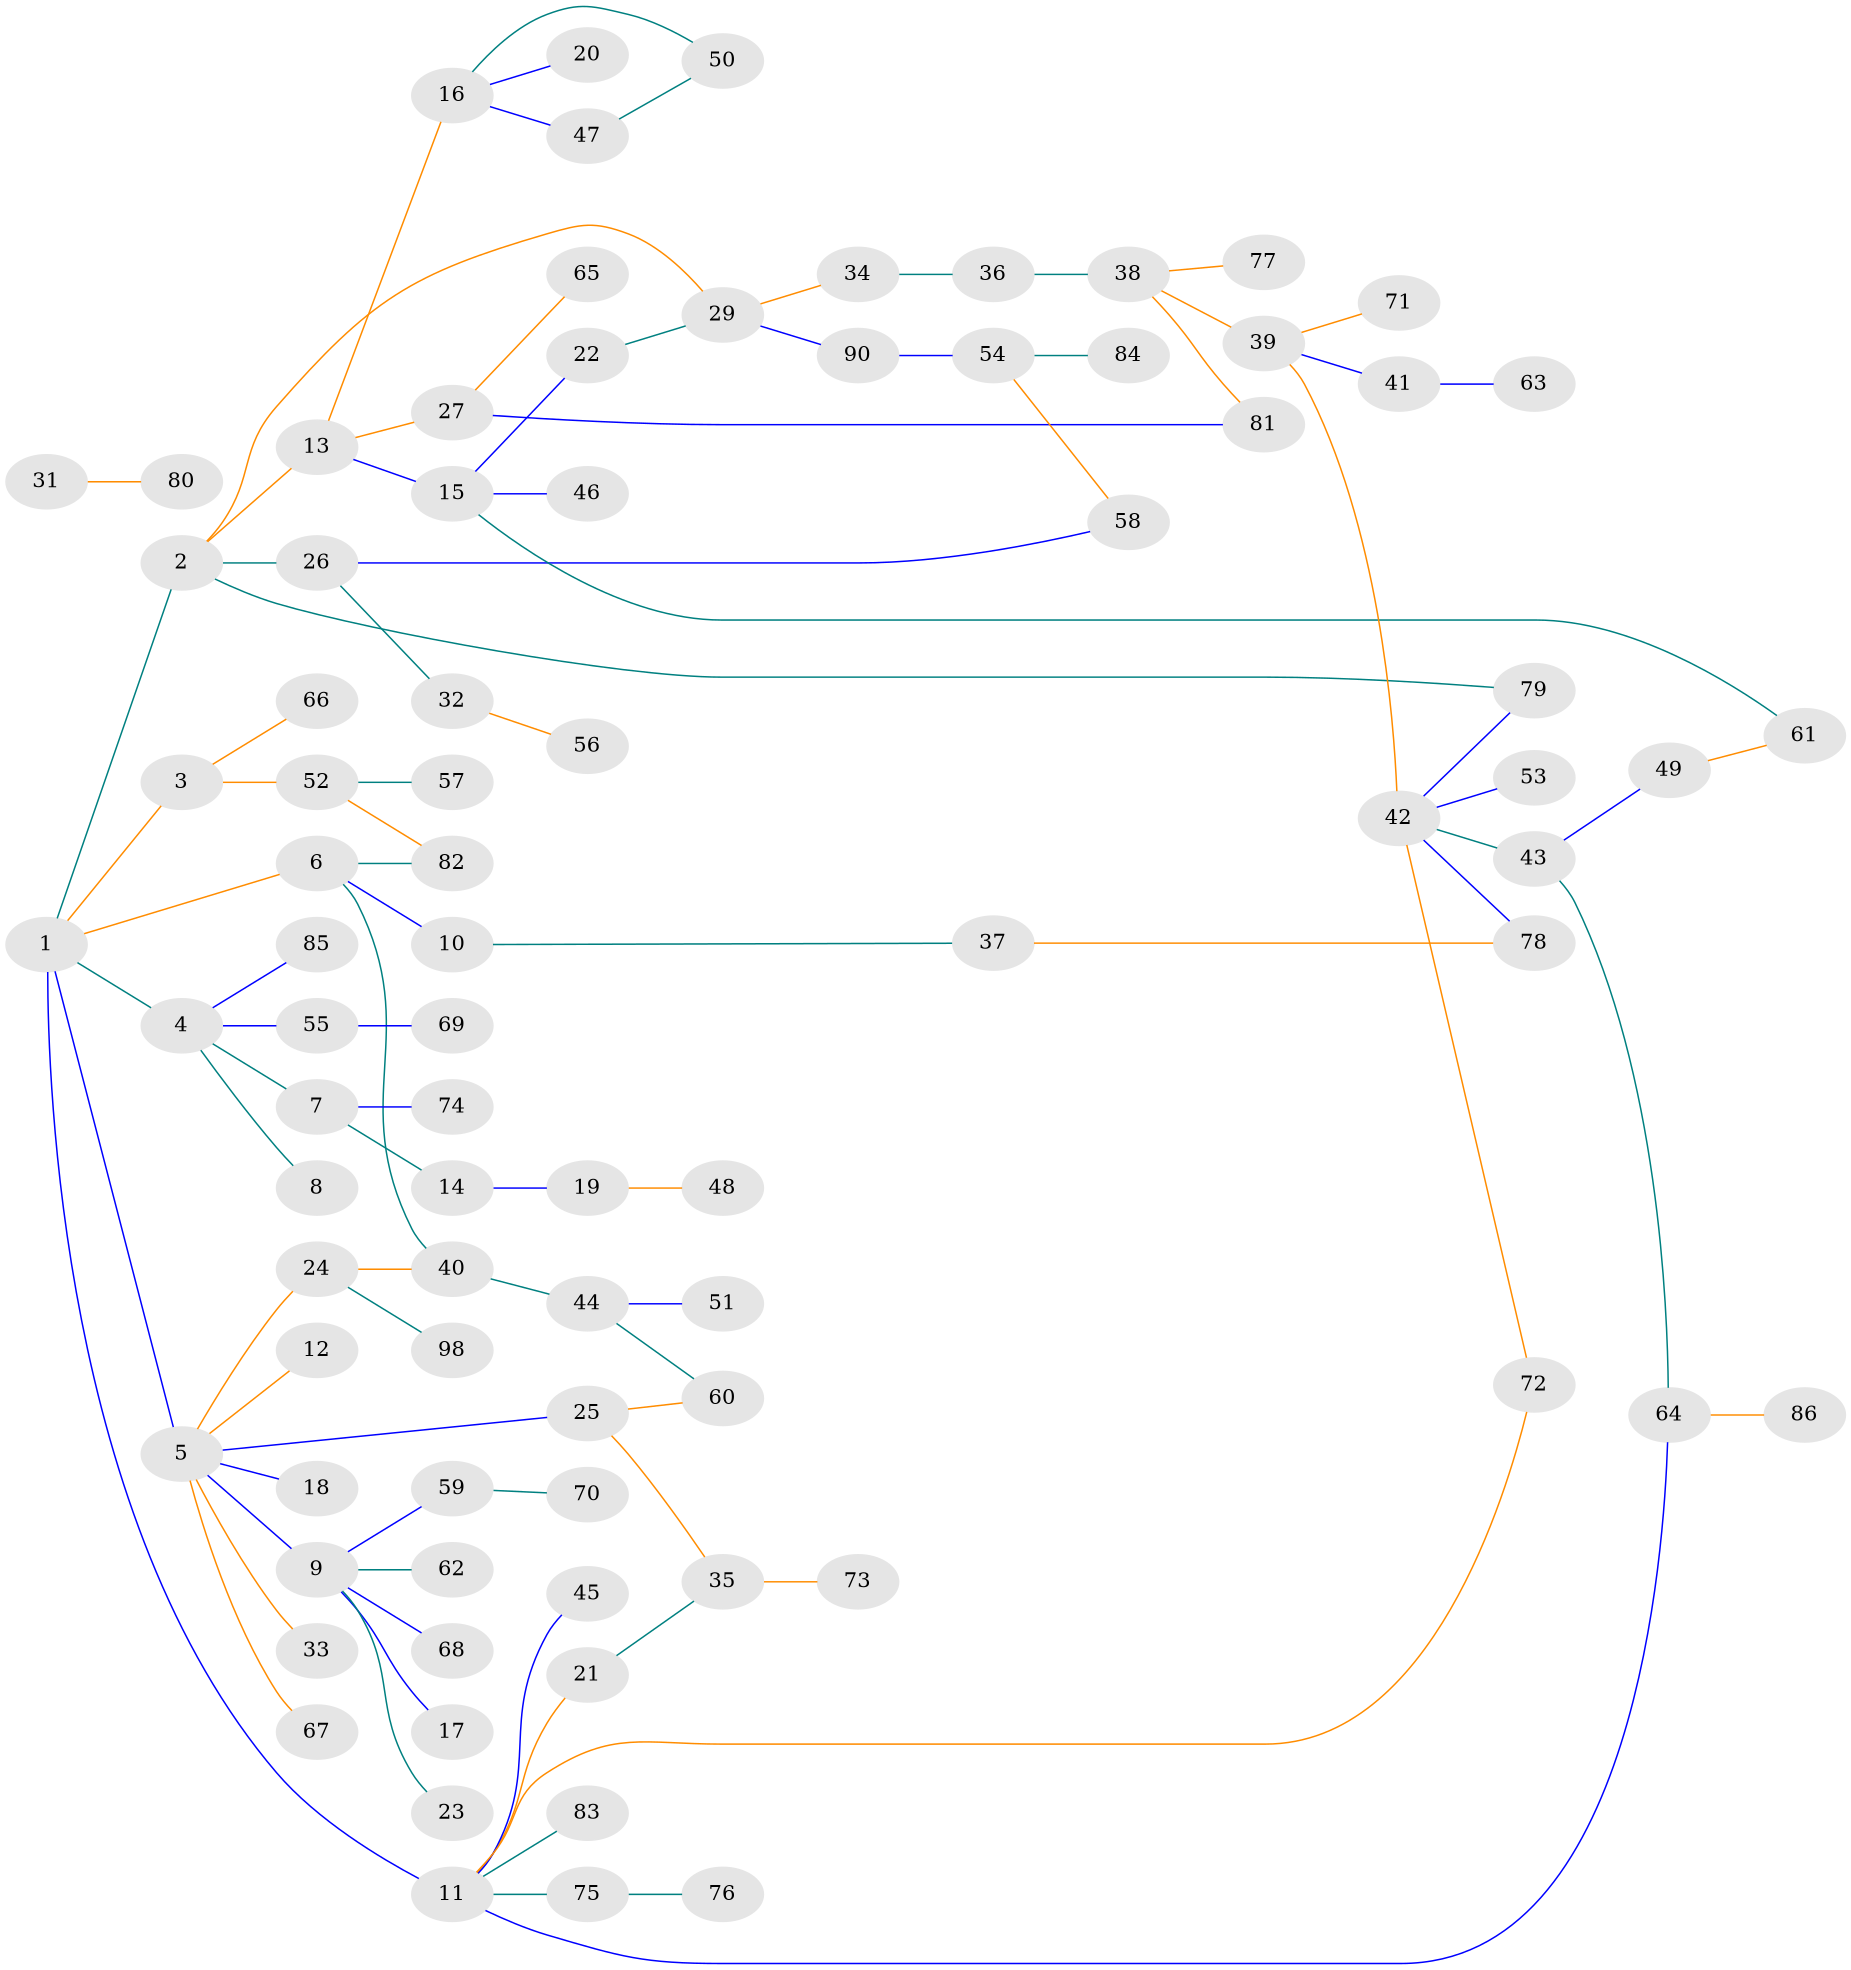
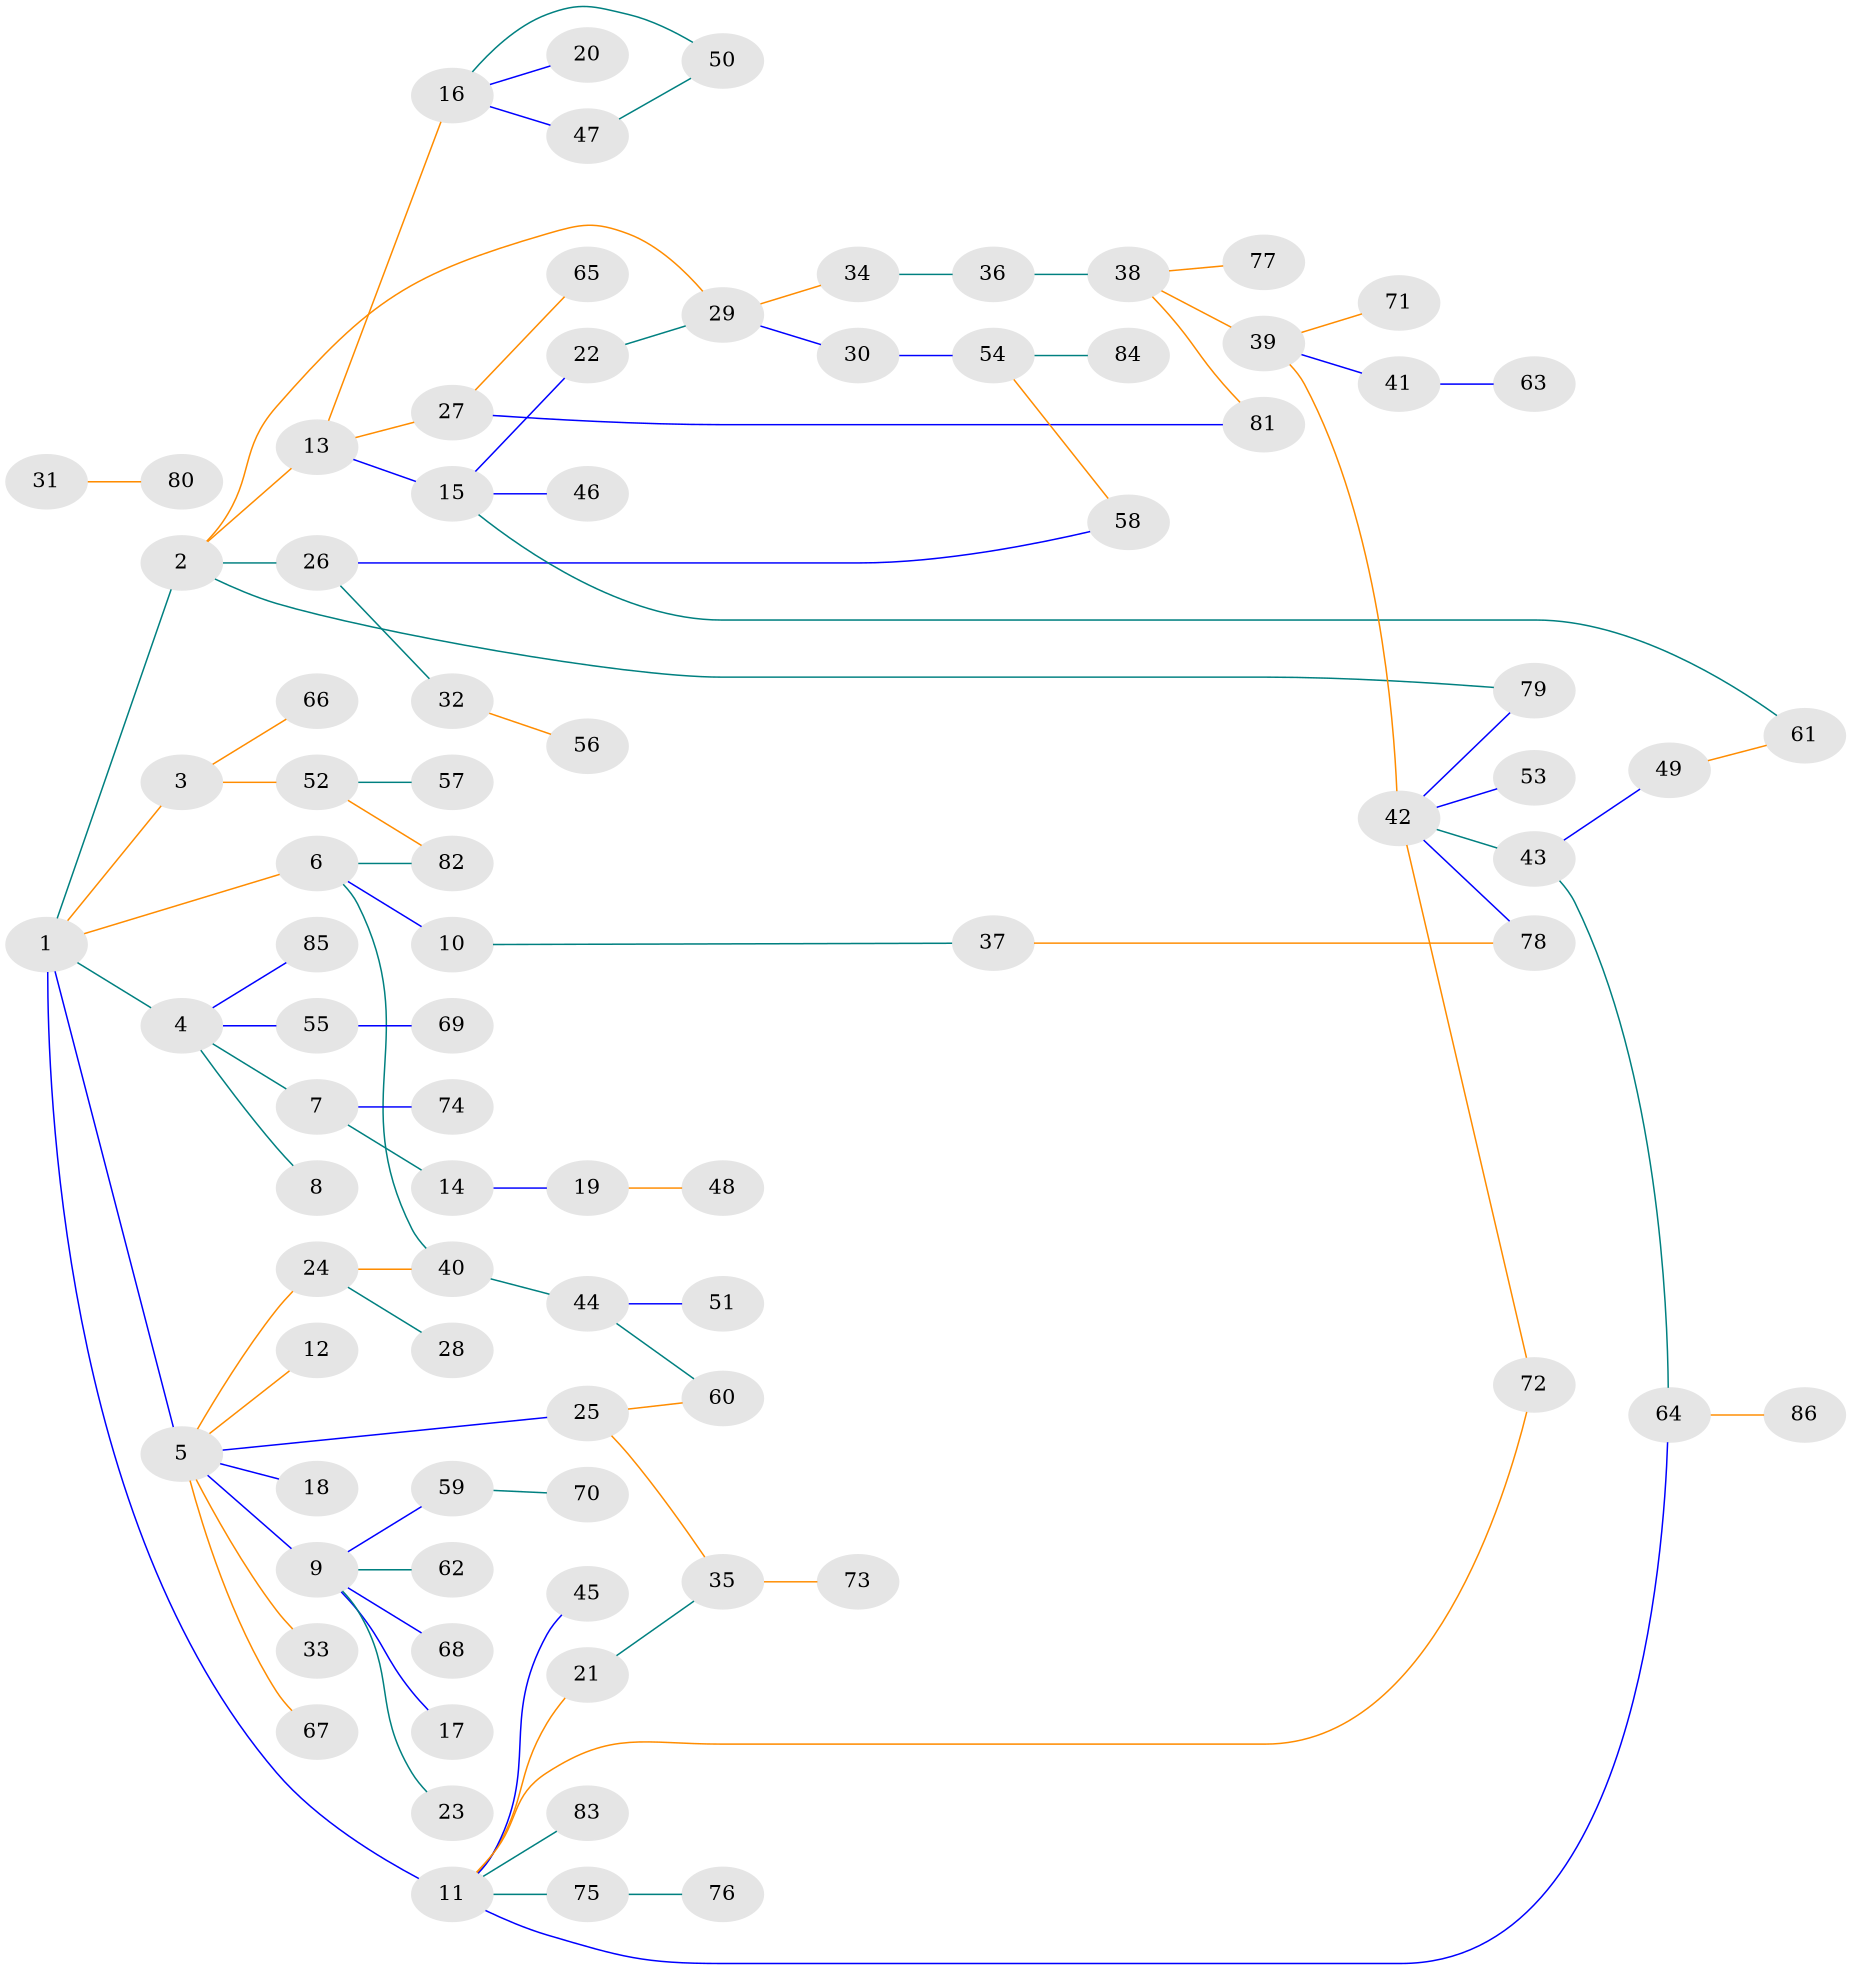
(858, 356) -> (858, 356)
(452, 1350) -> (452, 1350)
